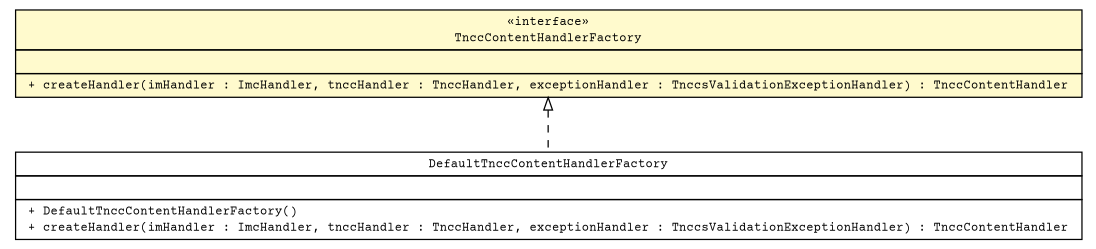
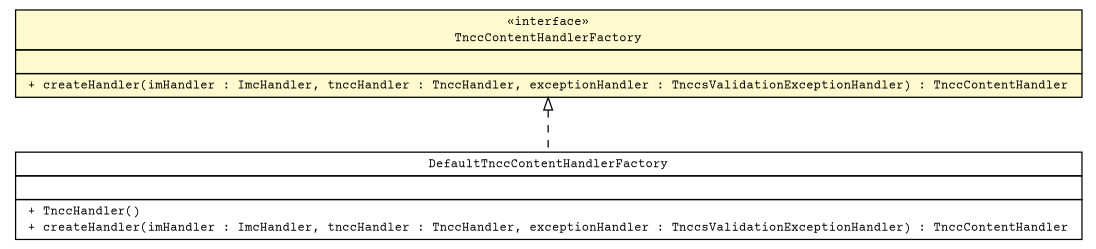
(163, 211) -> (85, 211)
